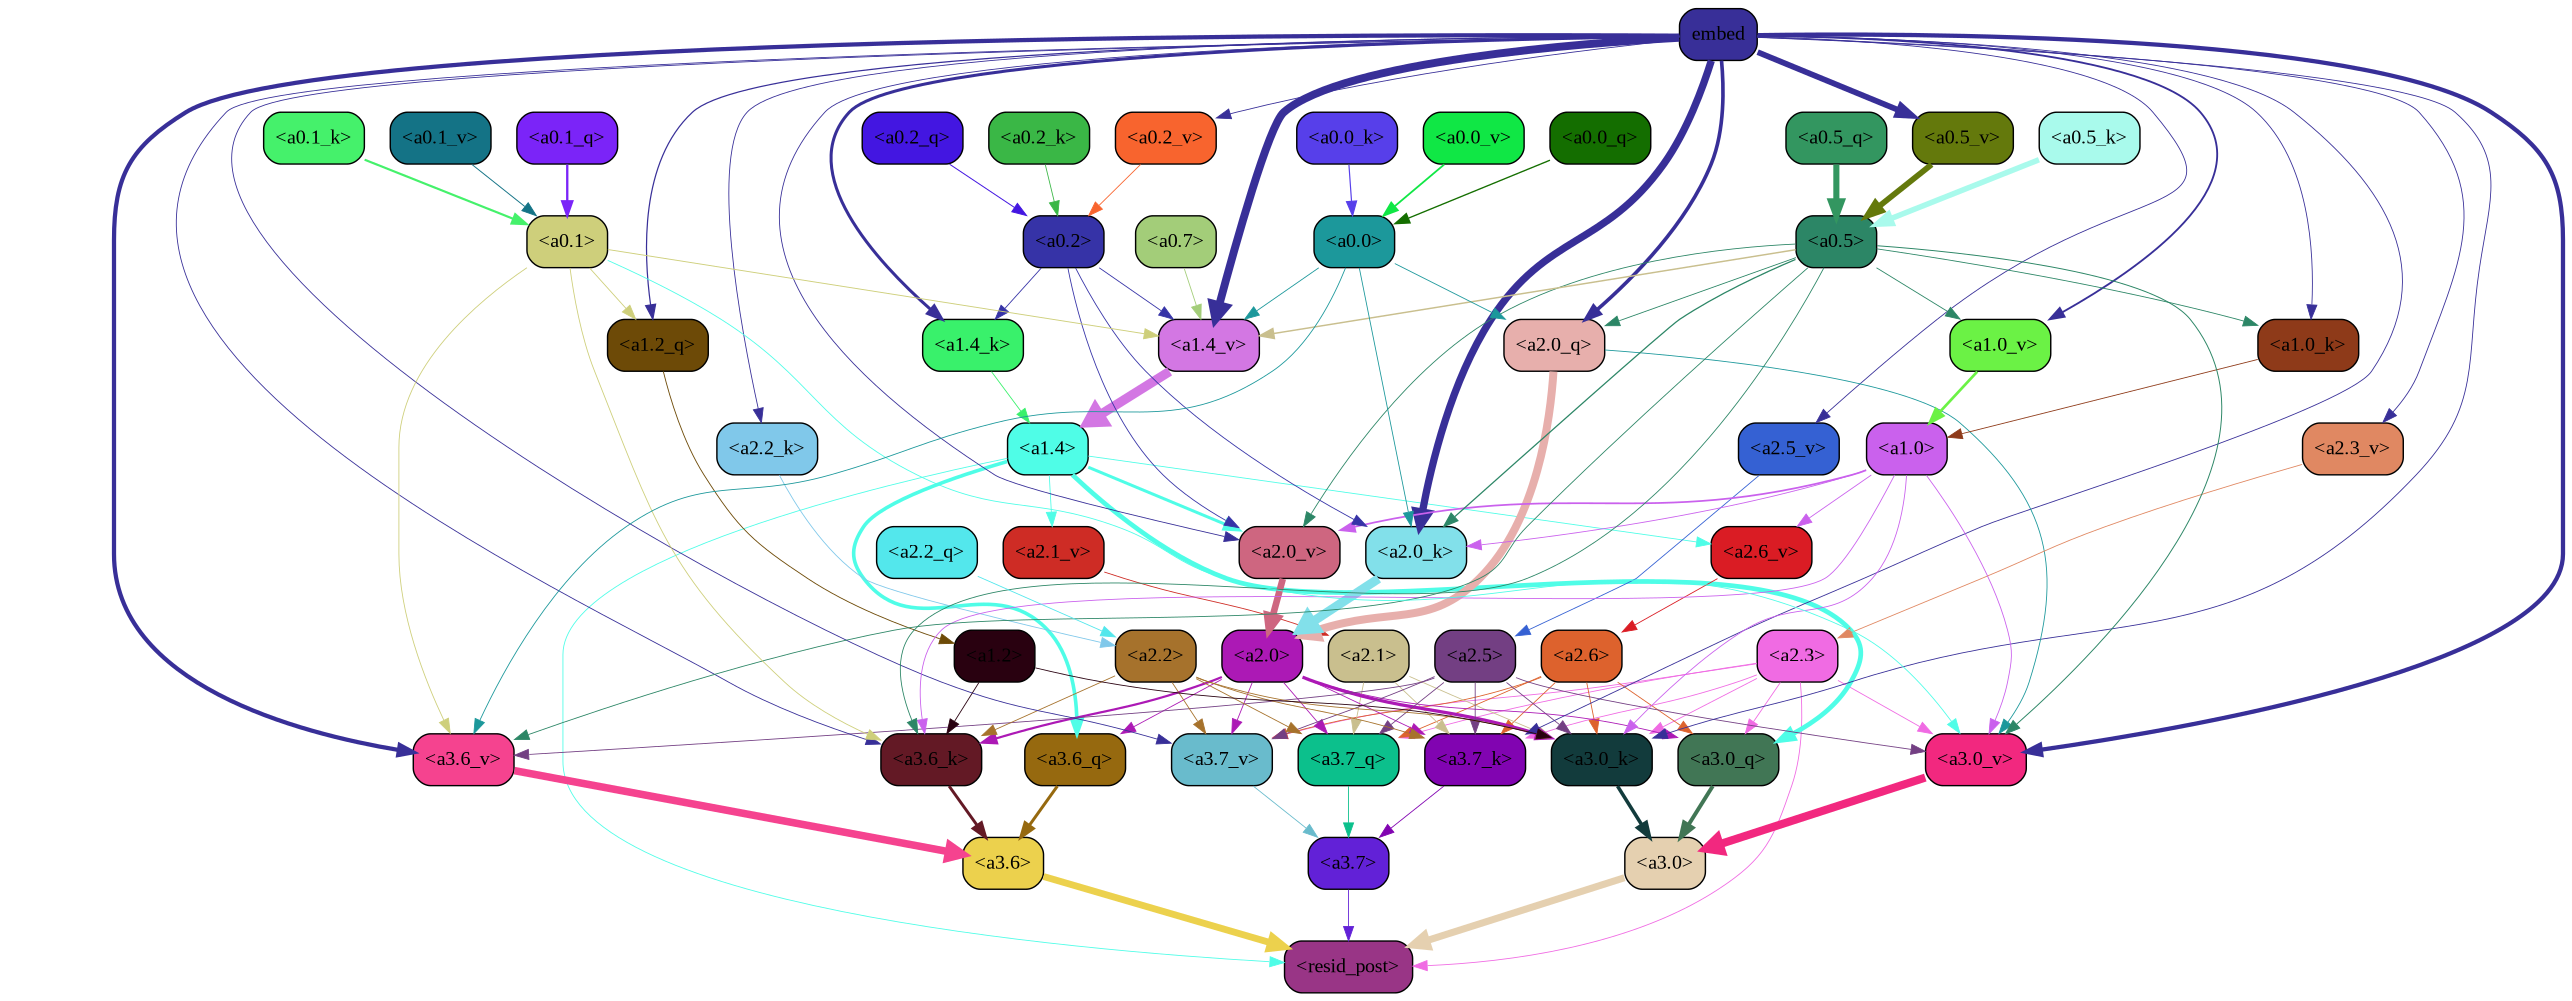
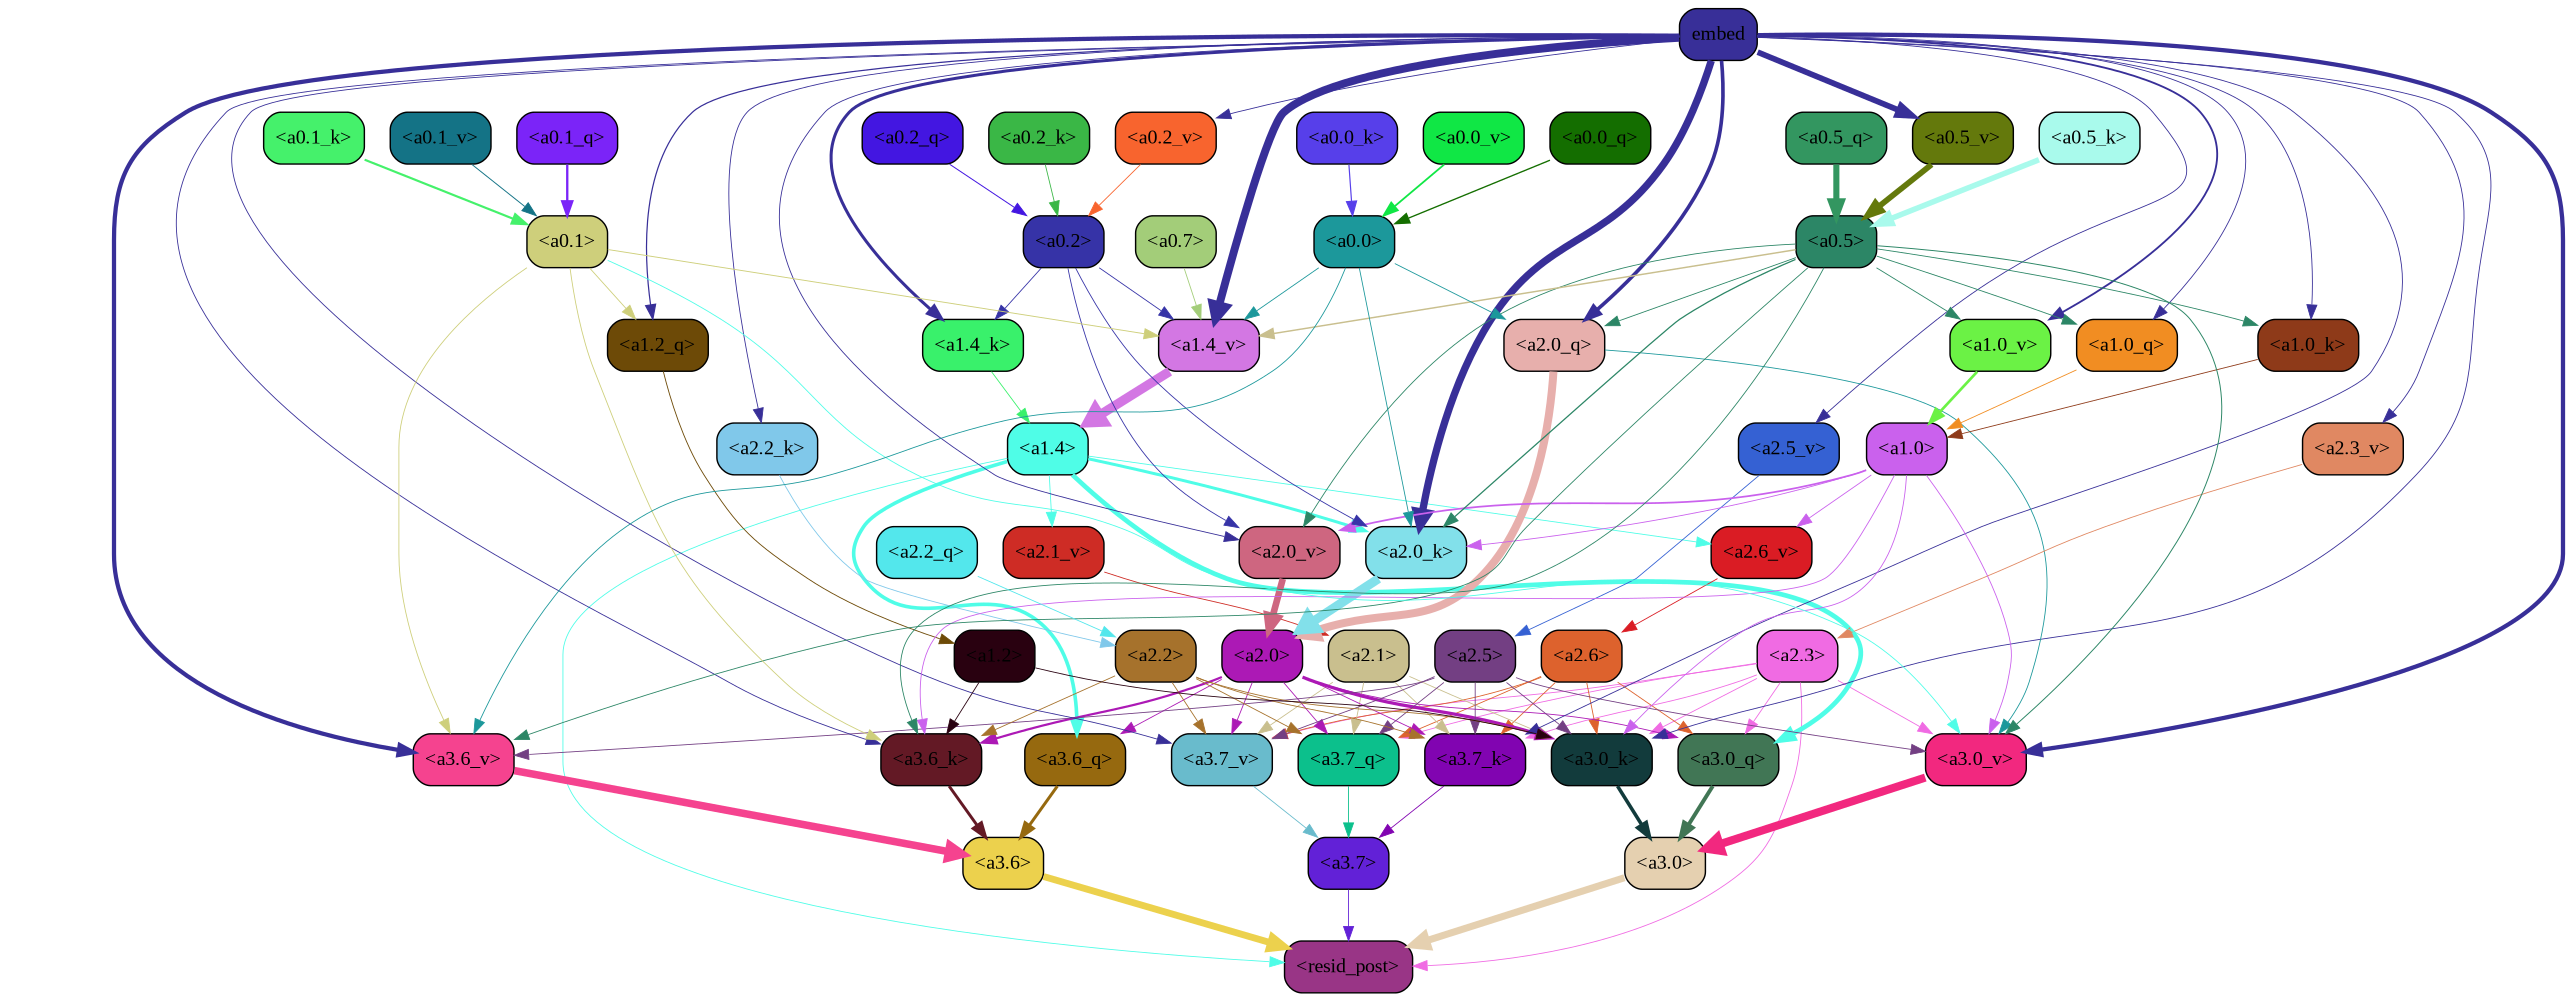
none -> (2127, 345)
(1157, 496) -> (1220, 490)
none -> (1287, 713)
